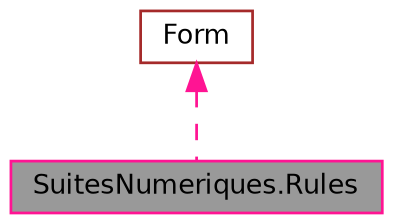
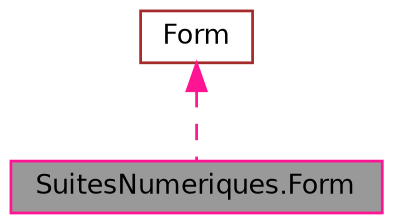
(197, 187) -> (197, 187)
